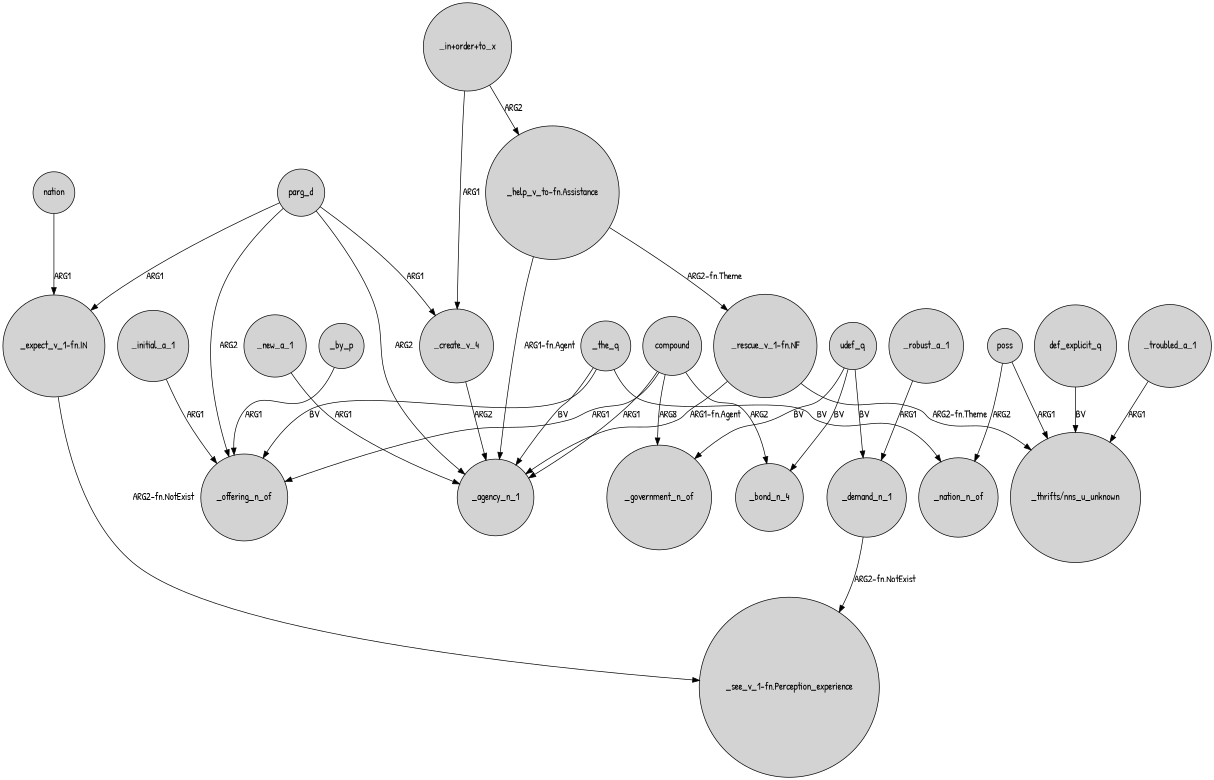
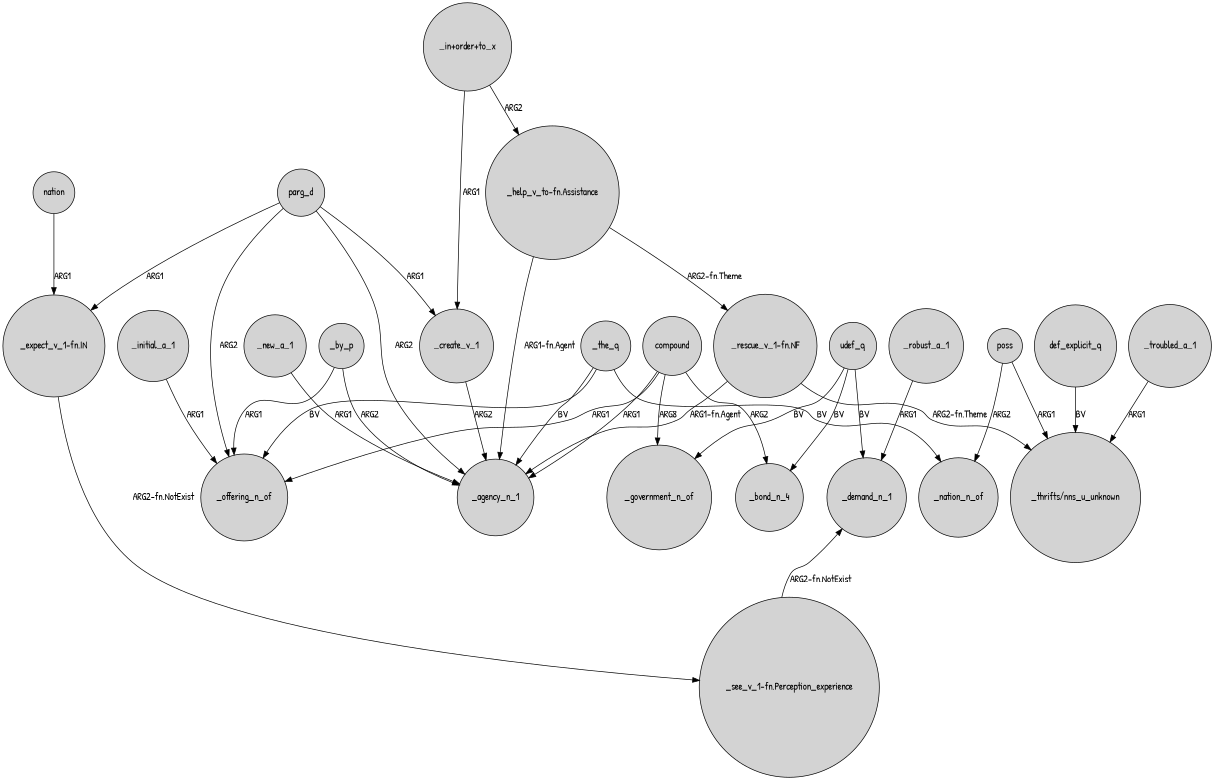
(457, 346) -> (457, 346)
none -> (381, 441)
(856, 572) -> (806, 565)
